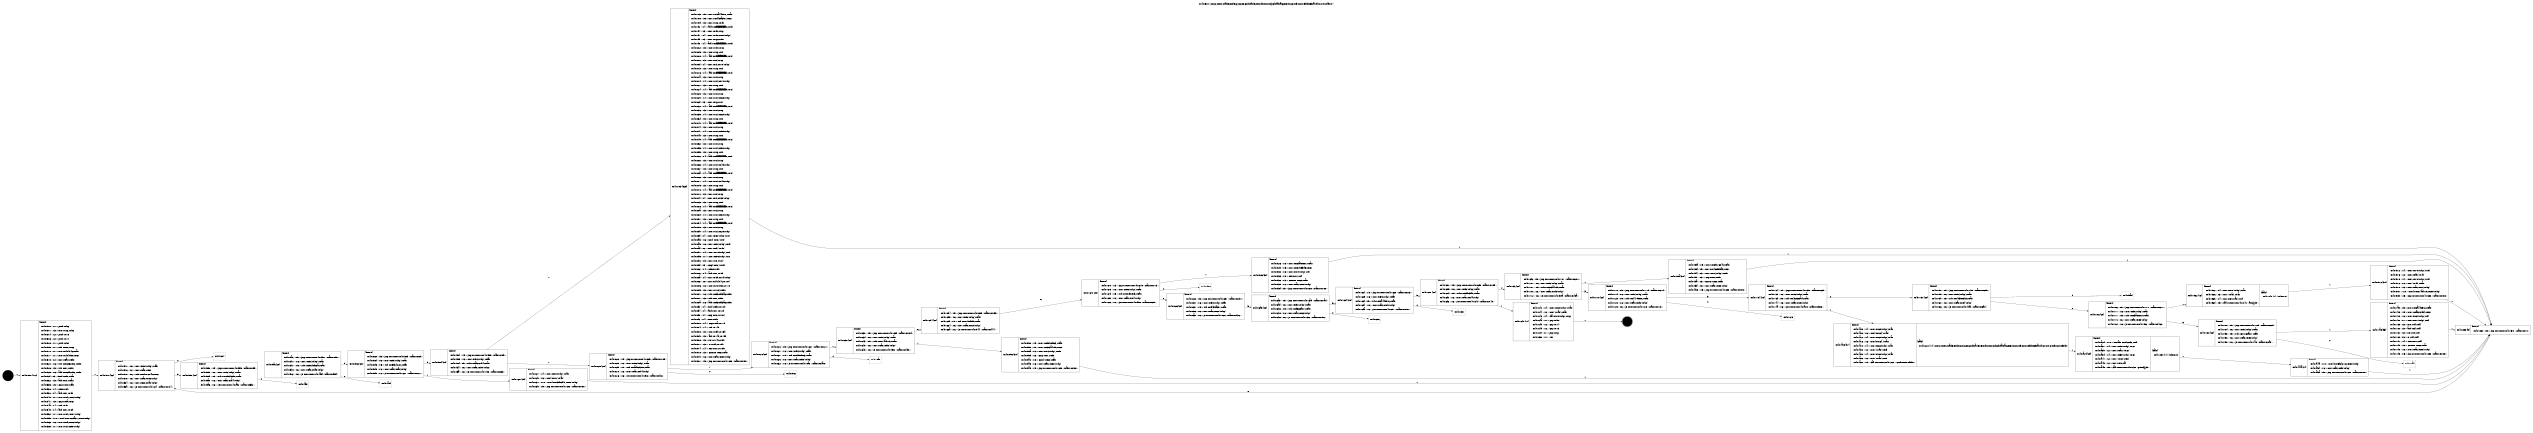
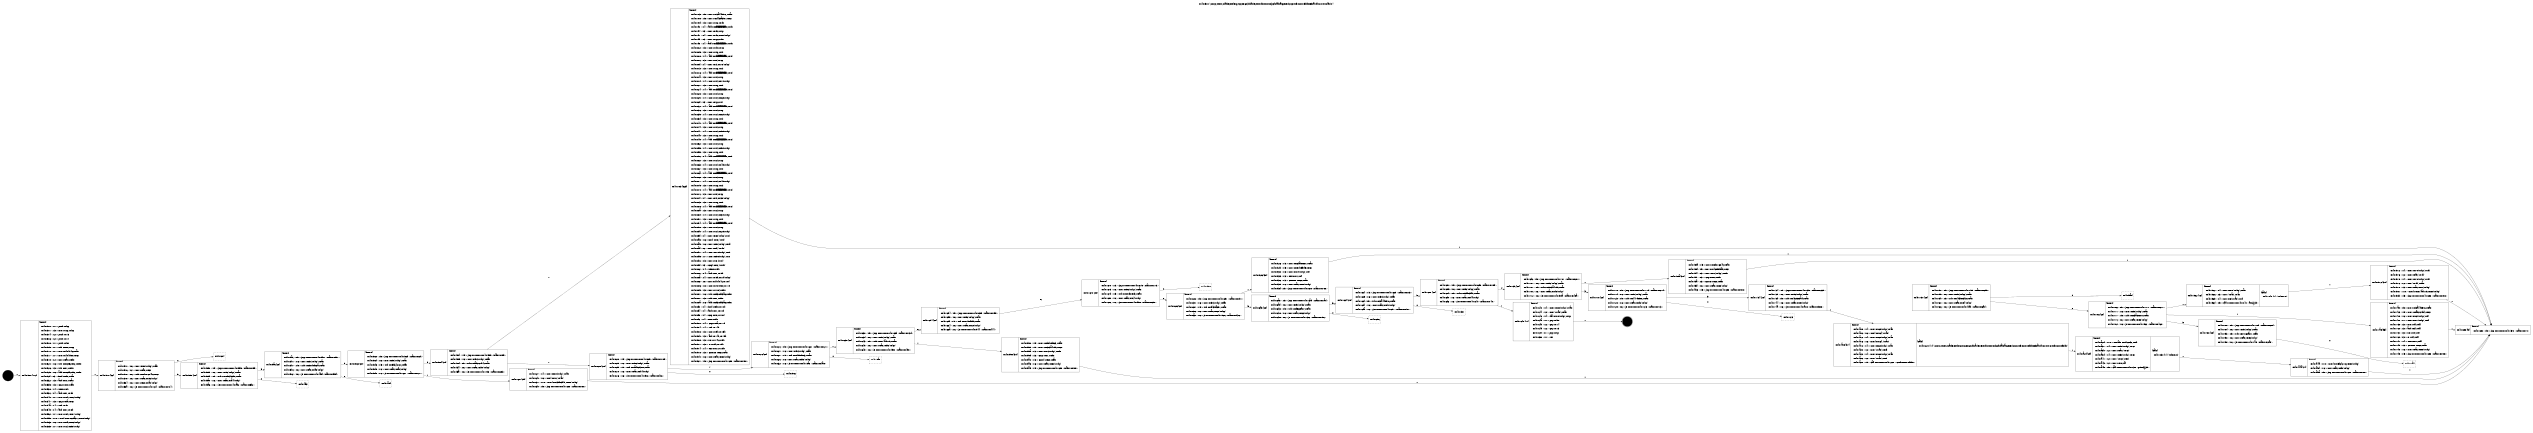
(1205, 278) -> (1246, 292)
(1869, 298) -> none
(2323, 331) -> (2268, 317)
none -> (261, 370)
(1346, 392) -> none
